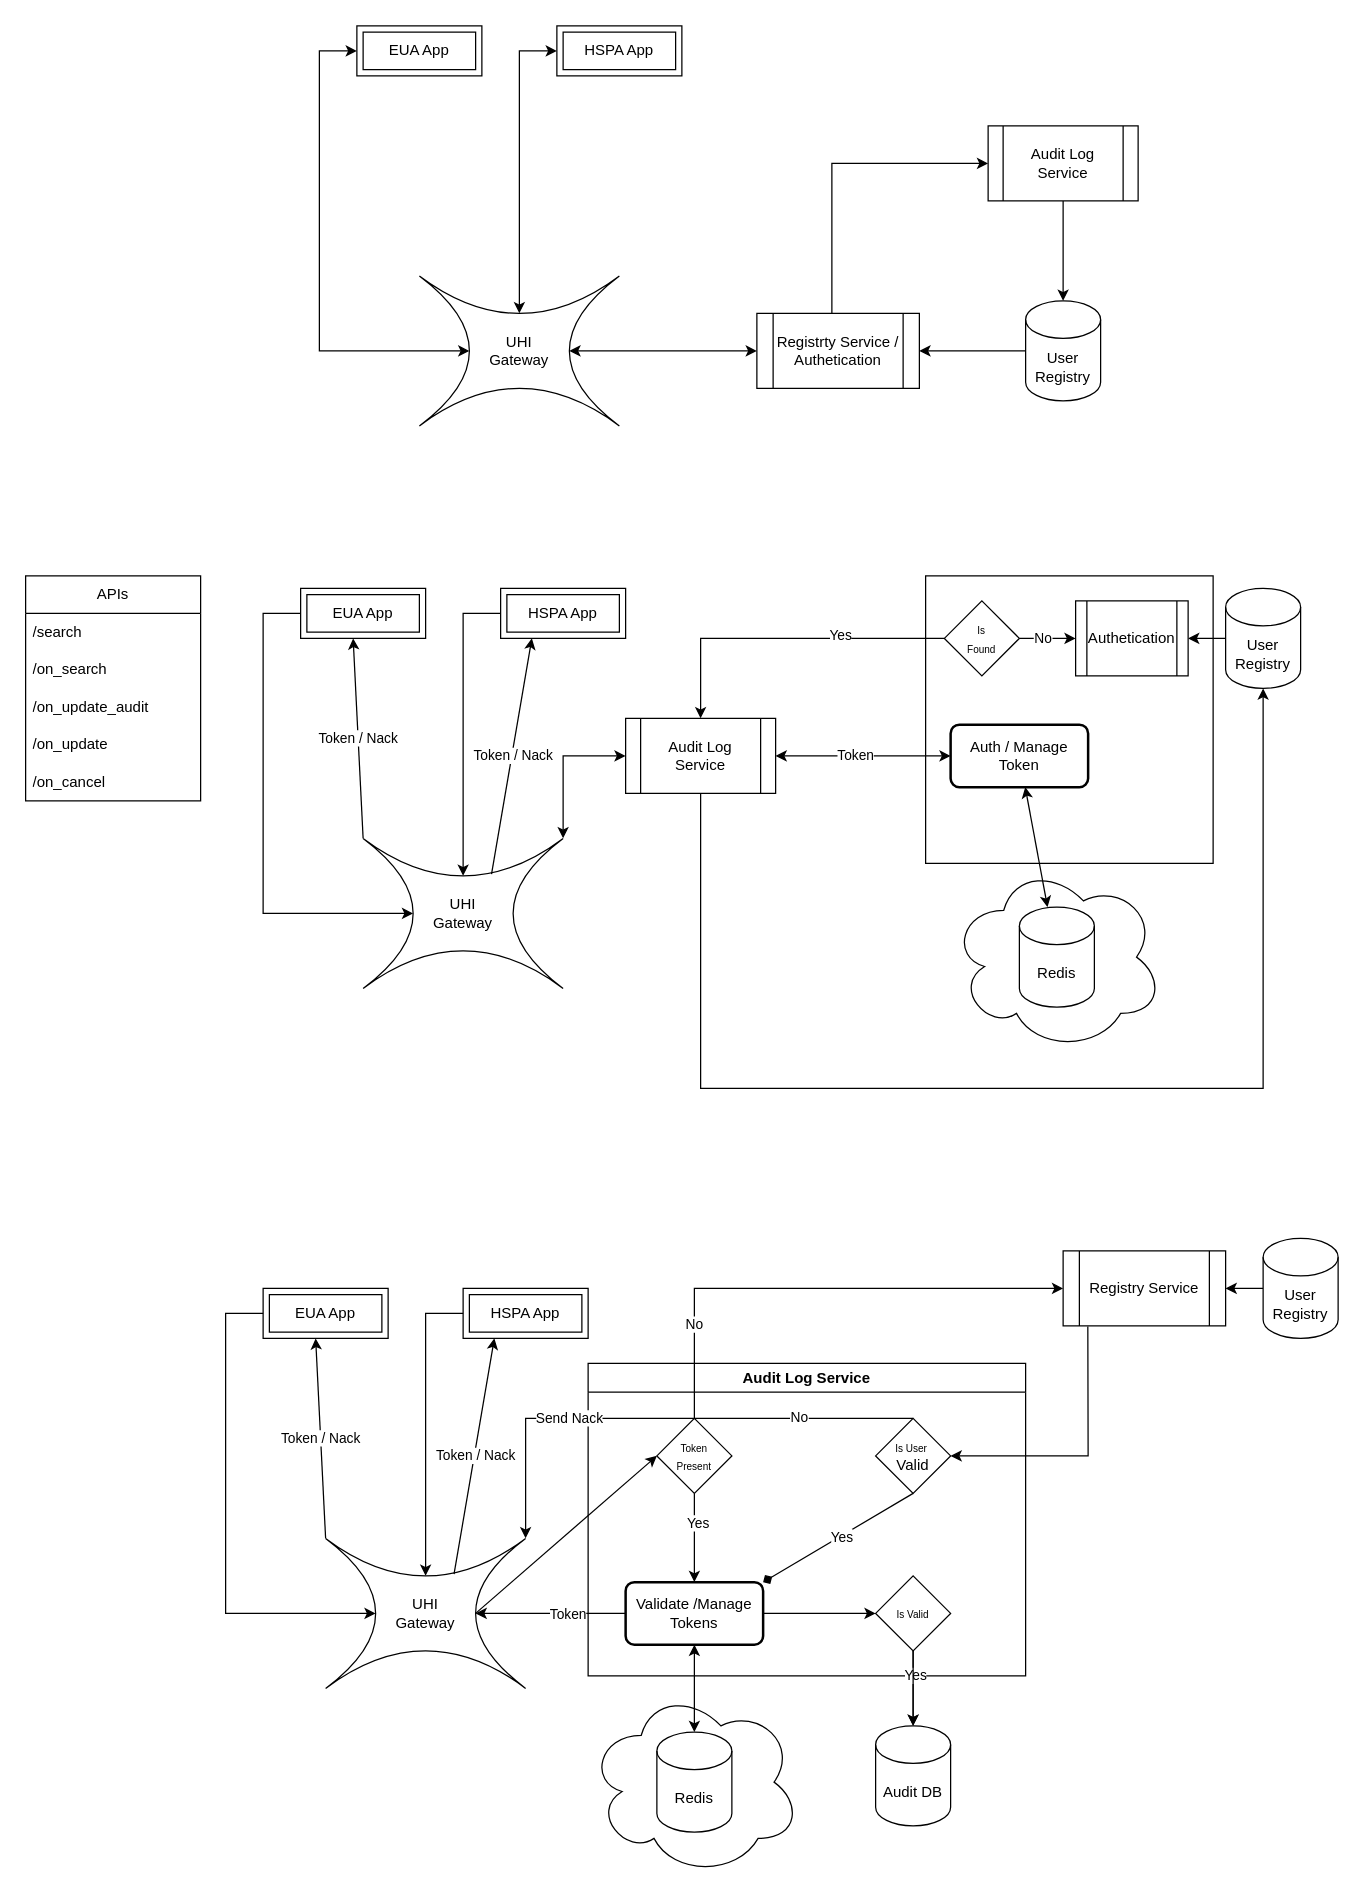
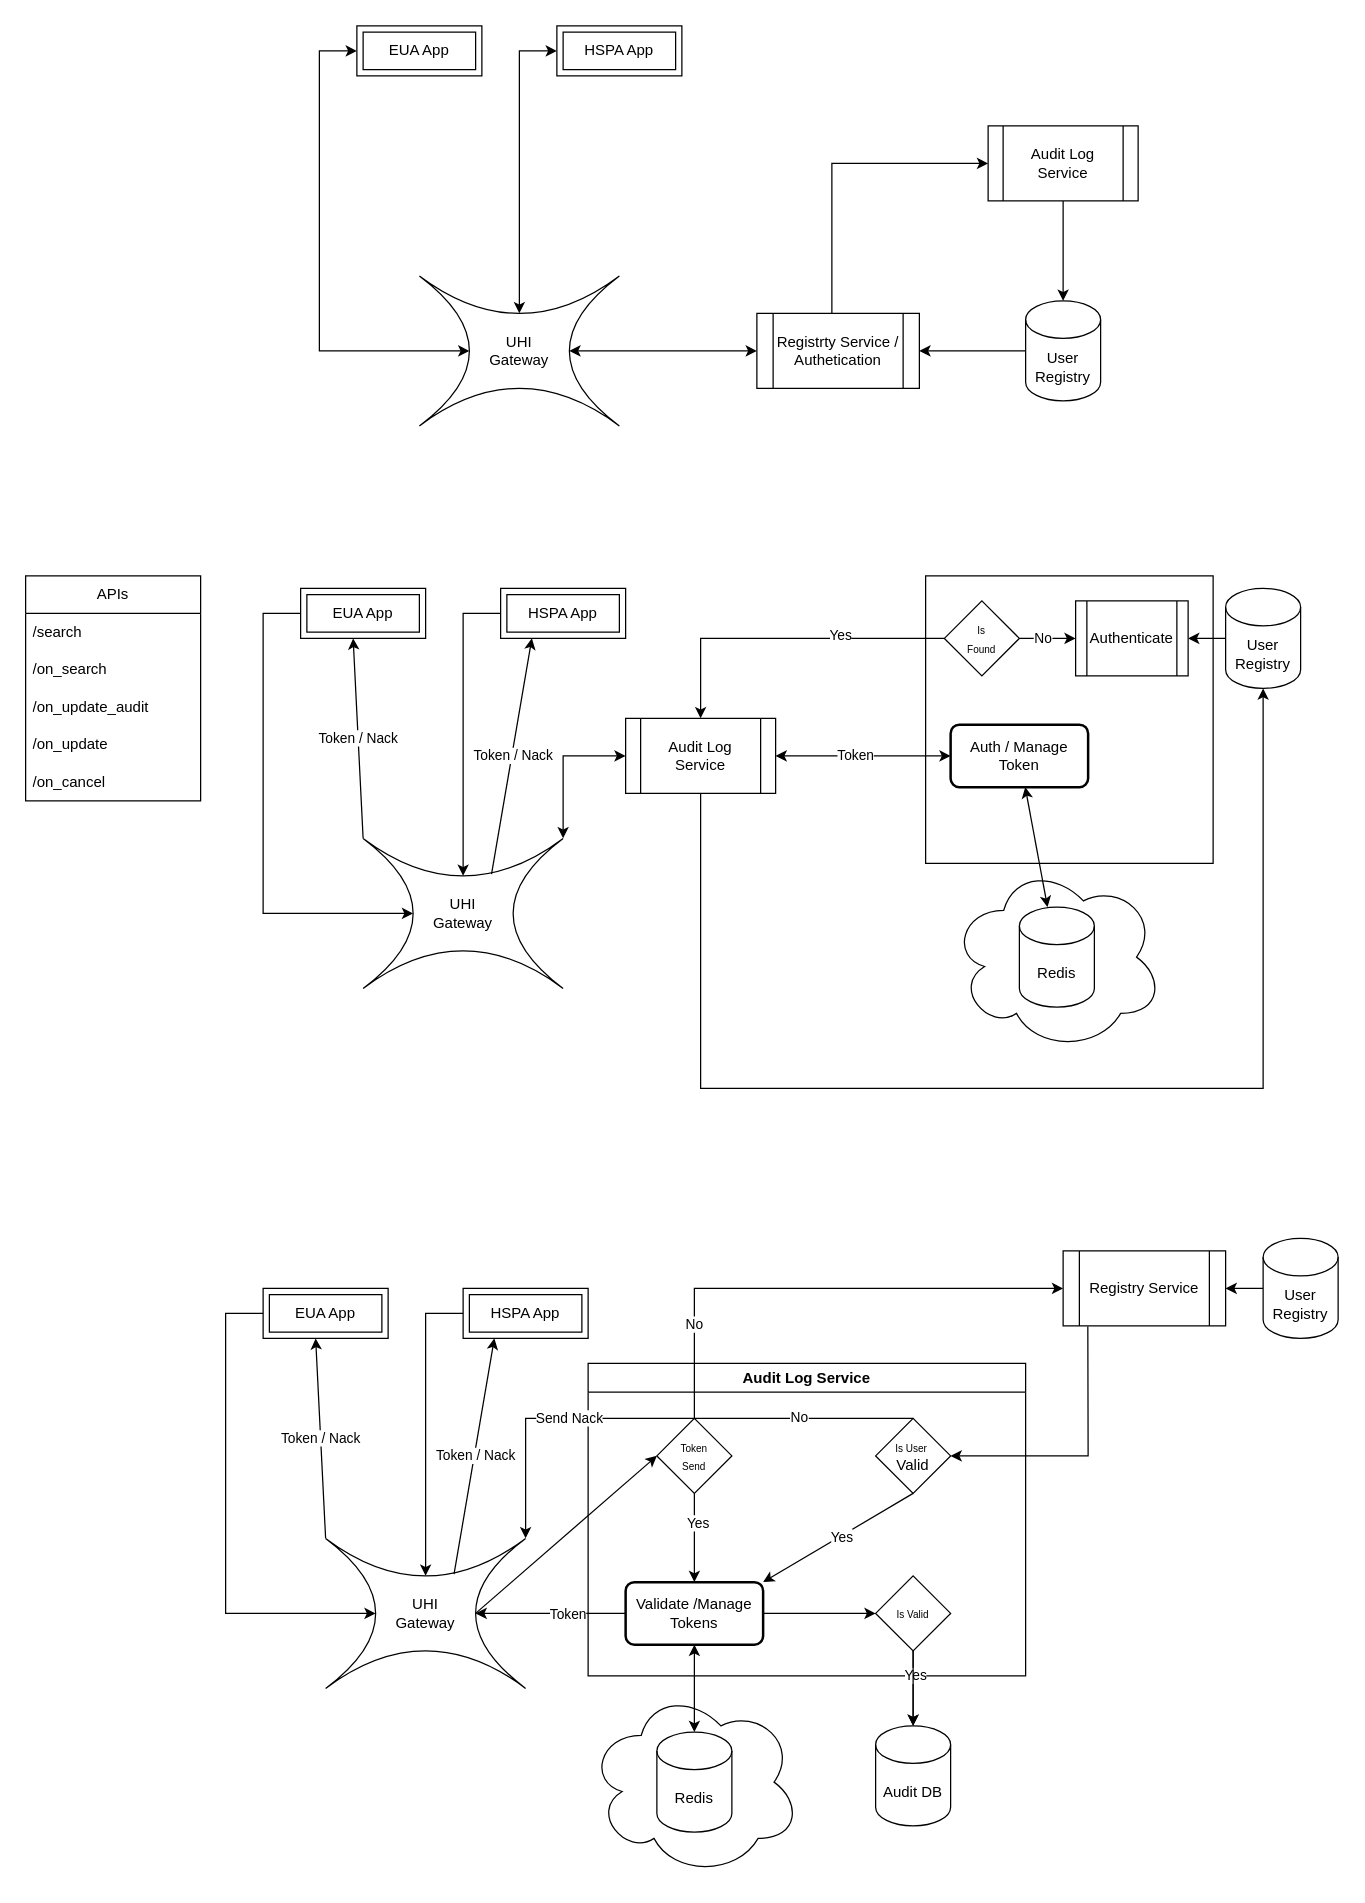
(1132, 638) -> (1132, 638)
(694, 1456) -> (694, 1456)
(771, 1577) -> (771, 1577)
